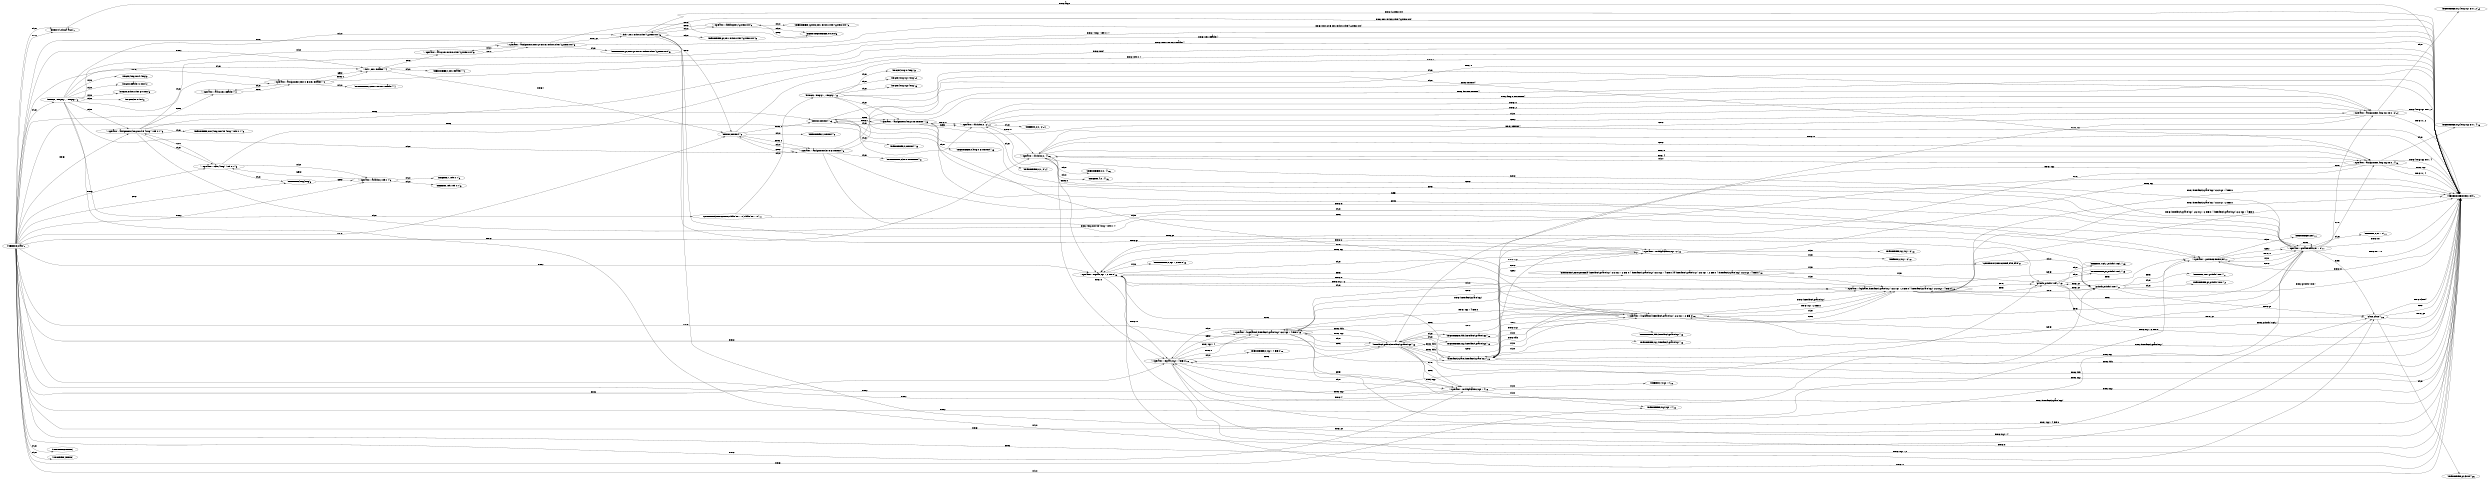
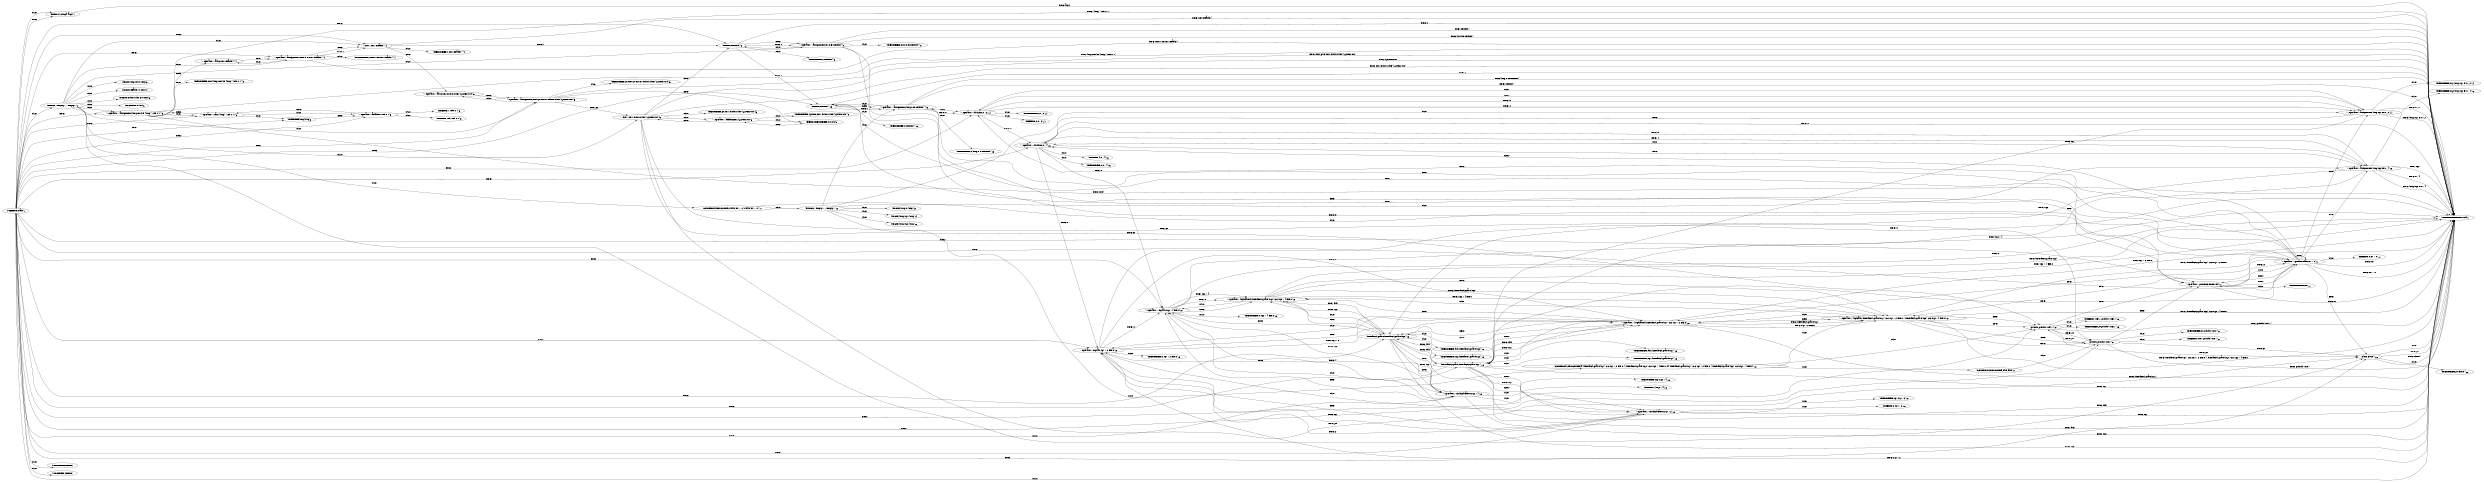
(1388, 55) -> none
(732, 464) -> (723, 453)
